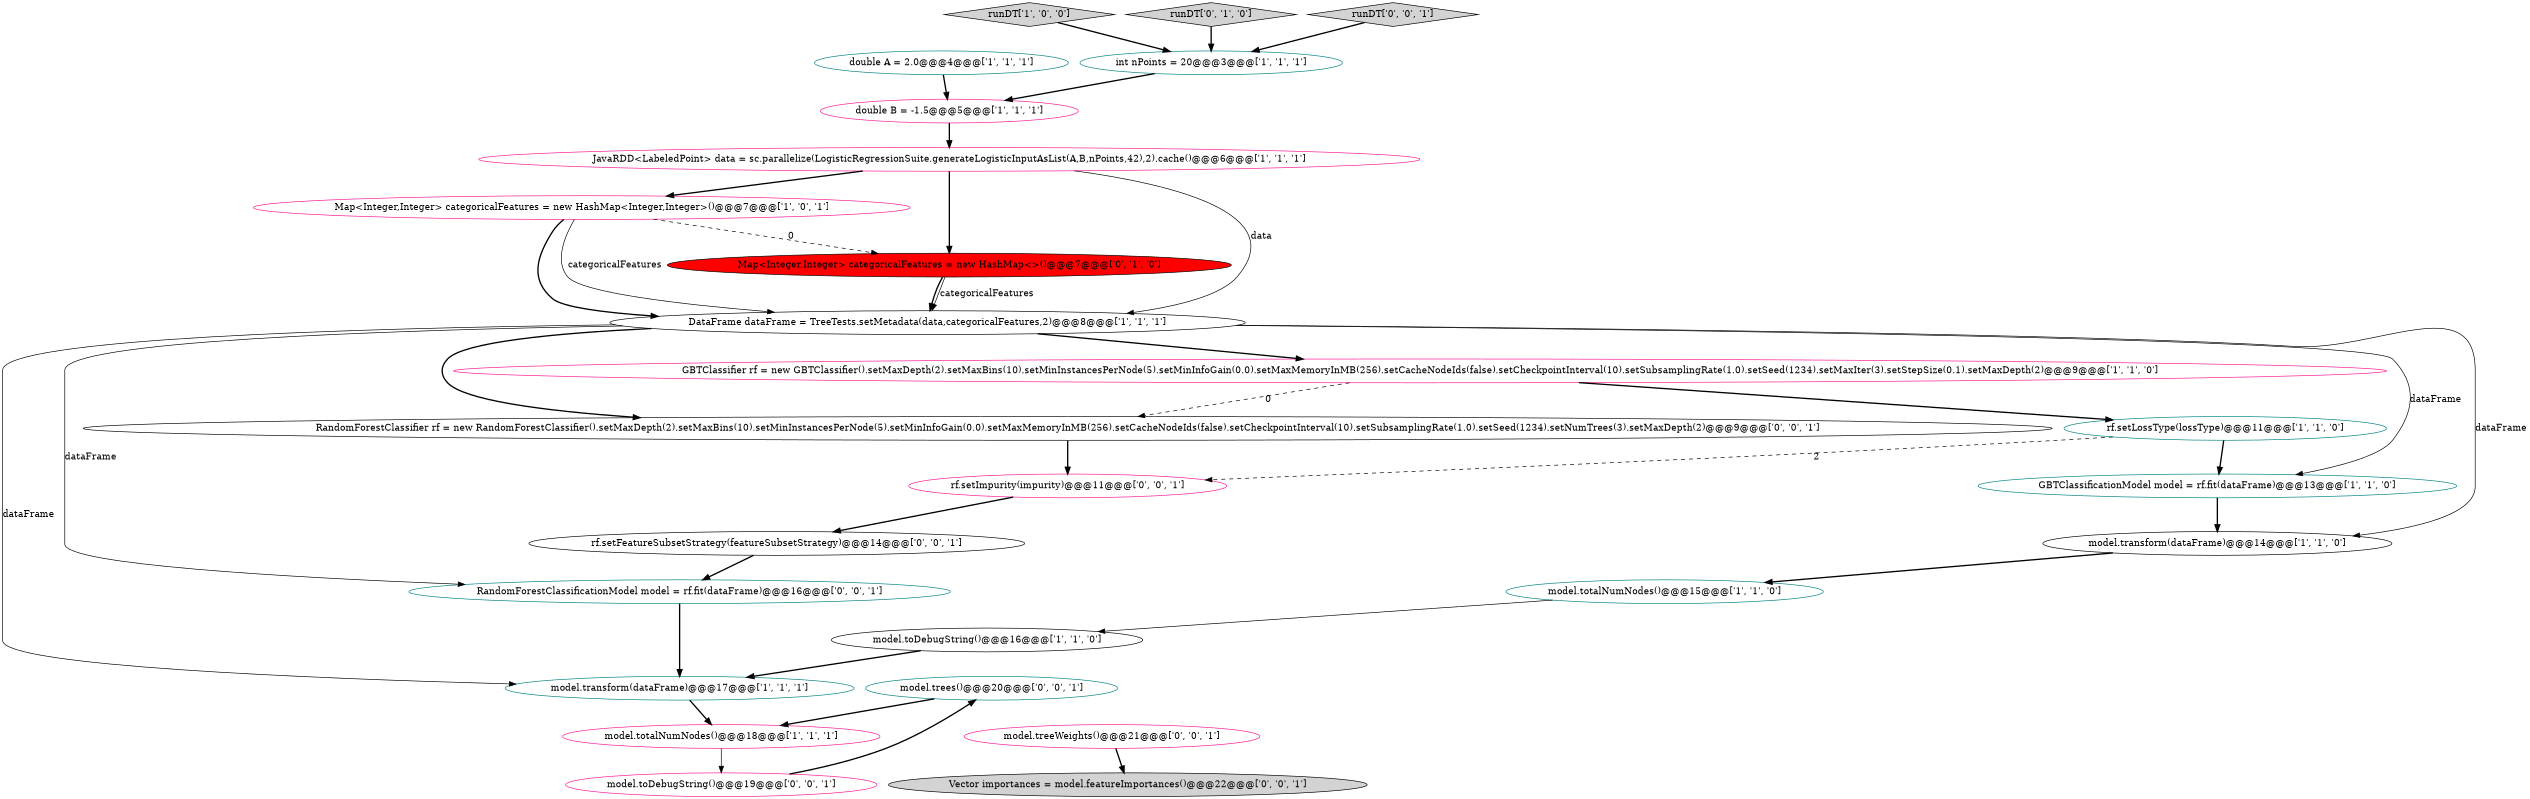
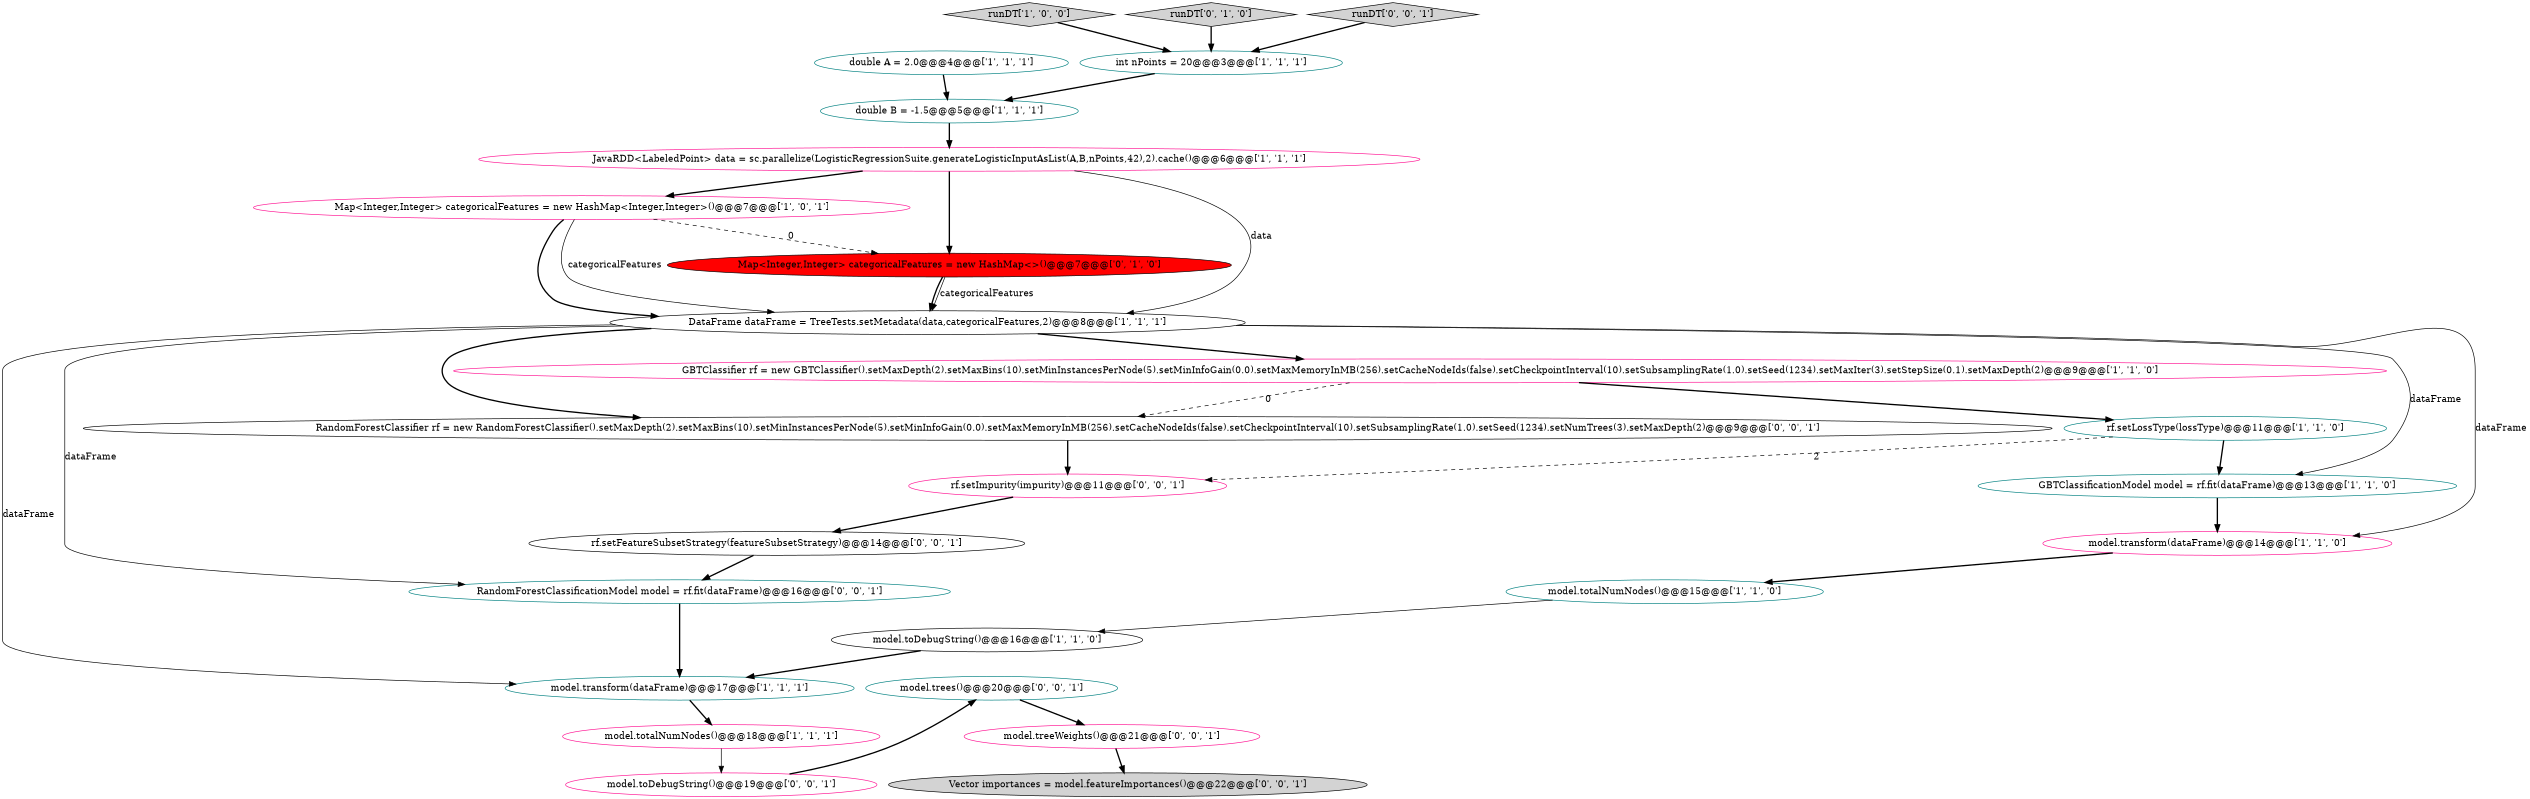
(949, 111) -> (949, 111)
(2217, 543) -> (2217, 543)
(861, 712) -> (1049, 711)
